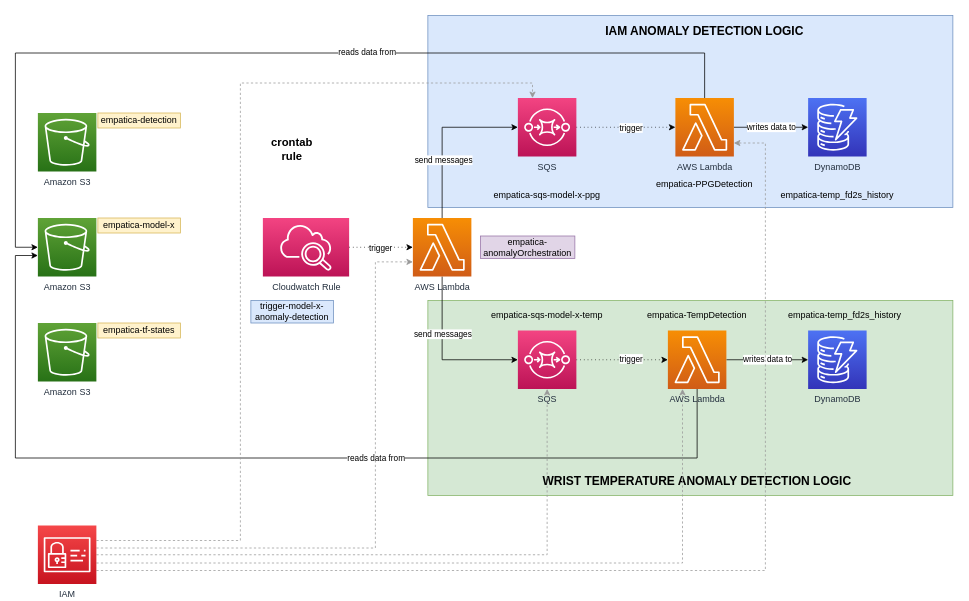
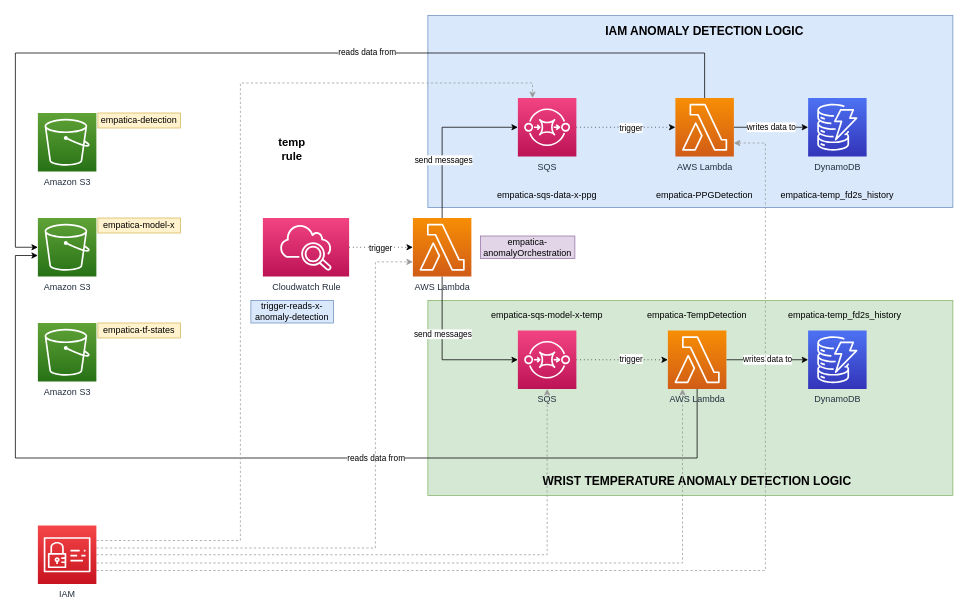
(292, 149) -> (292, 149)
(705, 184) -> (705, 195)
(547, 195) -> (547, 195)
(292, 312) -> (292, 312)
